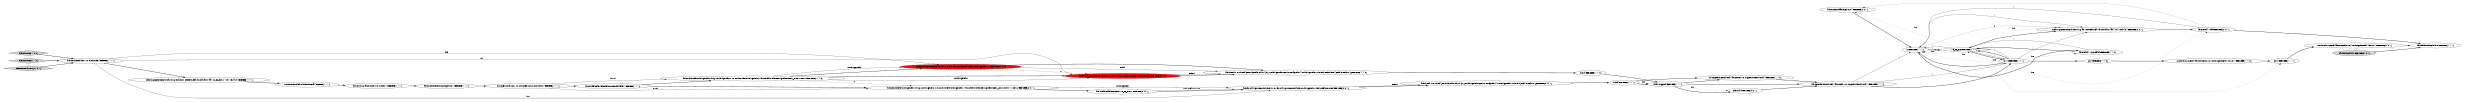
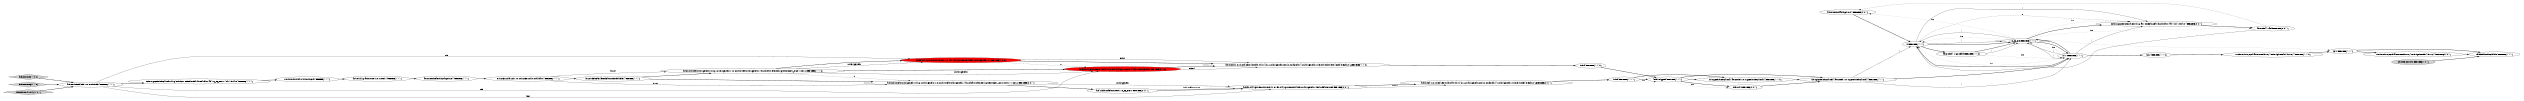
(2327, 36) -> (2418, 49)
(2049, 56) -> (2022, 57)
(2098, 61) -> (2157, 55)
